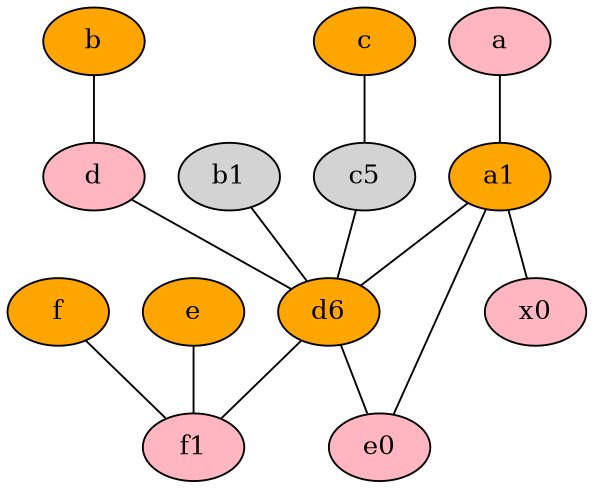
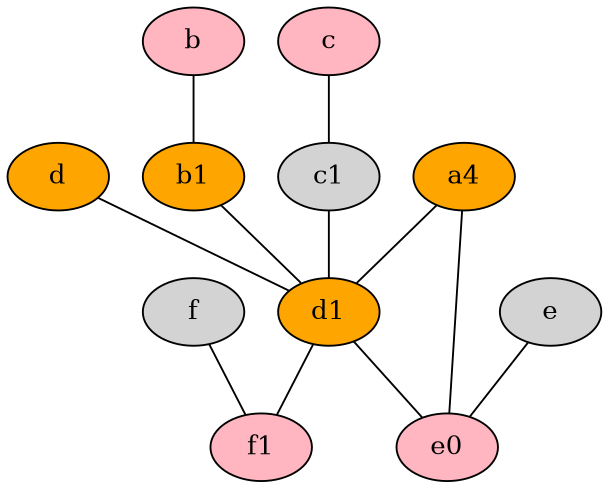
(94, 41) -> (194, 41)
(365, 41) -> (329, 41)
(500, 41) -> none
(94, 109) -> (194, 109)
(94, 177) -> (58, 177)
(229, 177) -> (194, 177)
(365, 177) -> (329, 177)
(500, 177) -> (464, 177)
(58, 312) -> (194, 312)
(194, 312) -> (551, 312)
(329, 312) -> (329, 312)
(536, 312) -> none
(194, 380) -> (499, 380)
